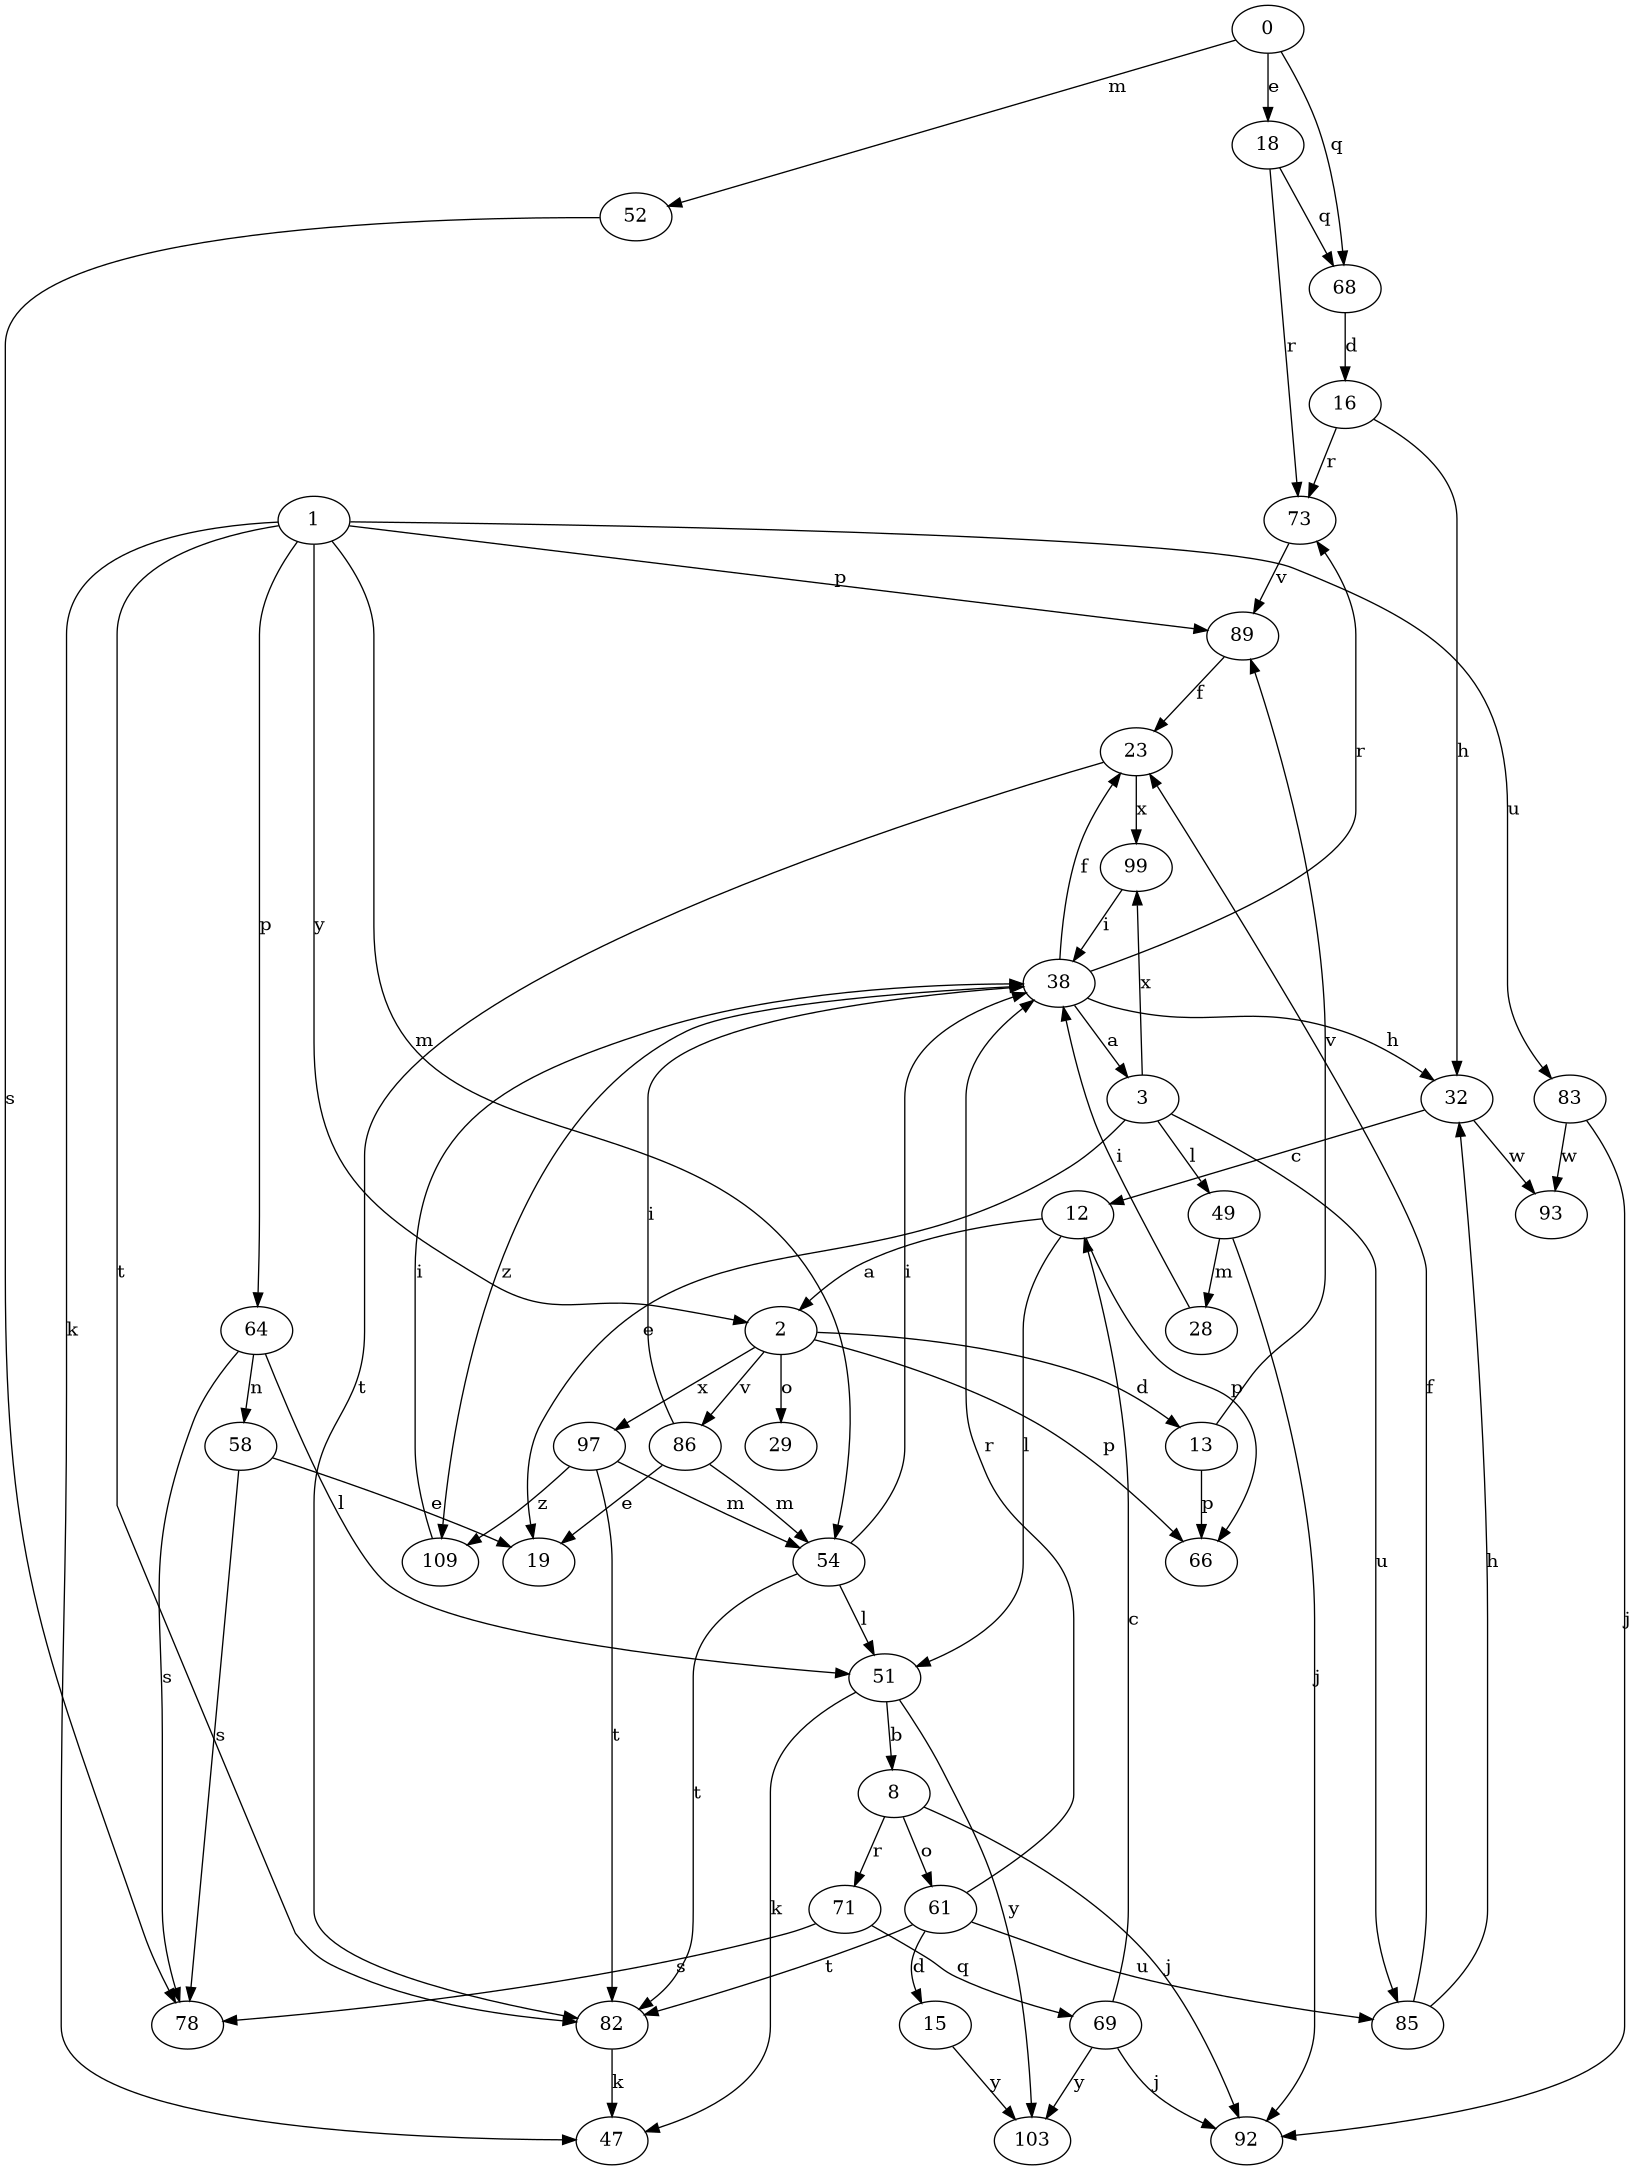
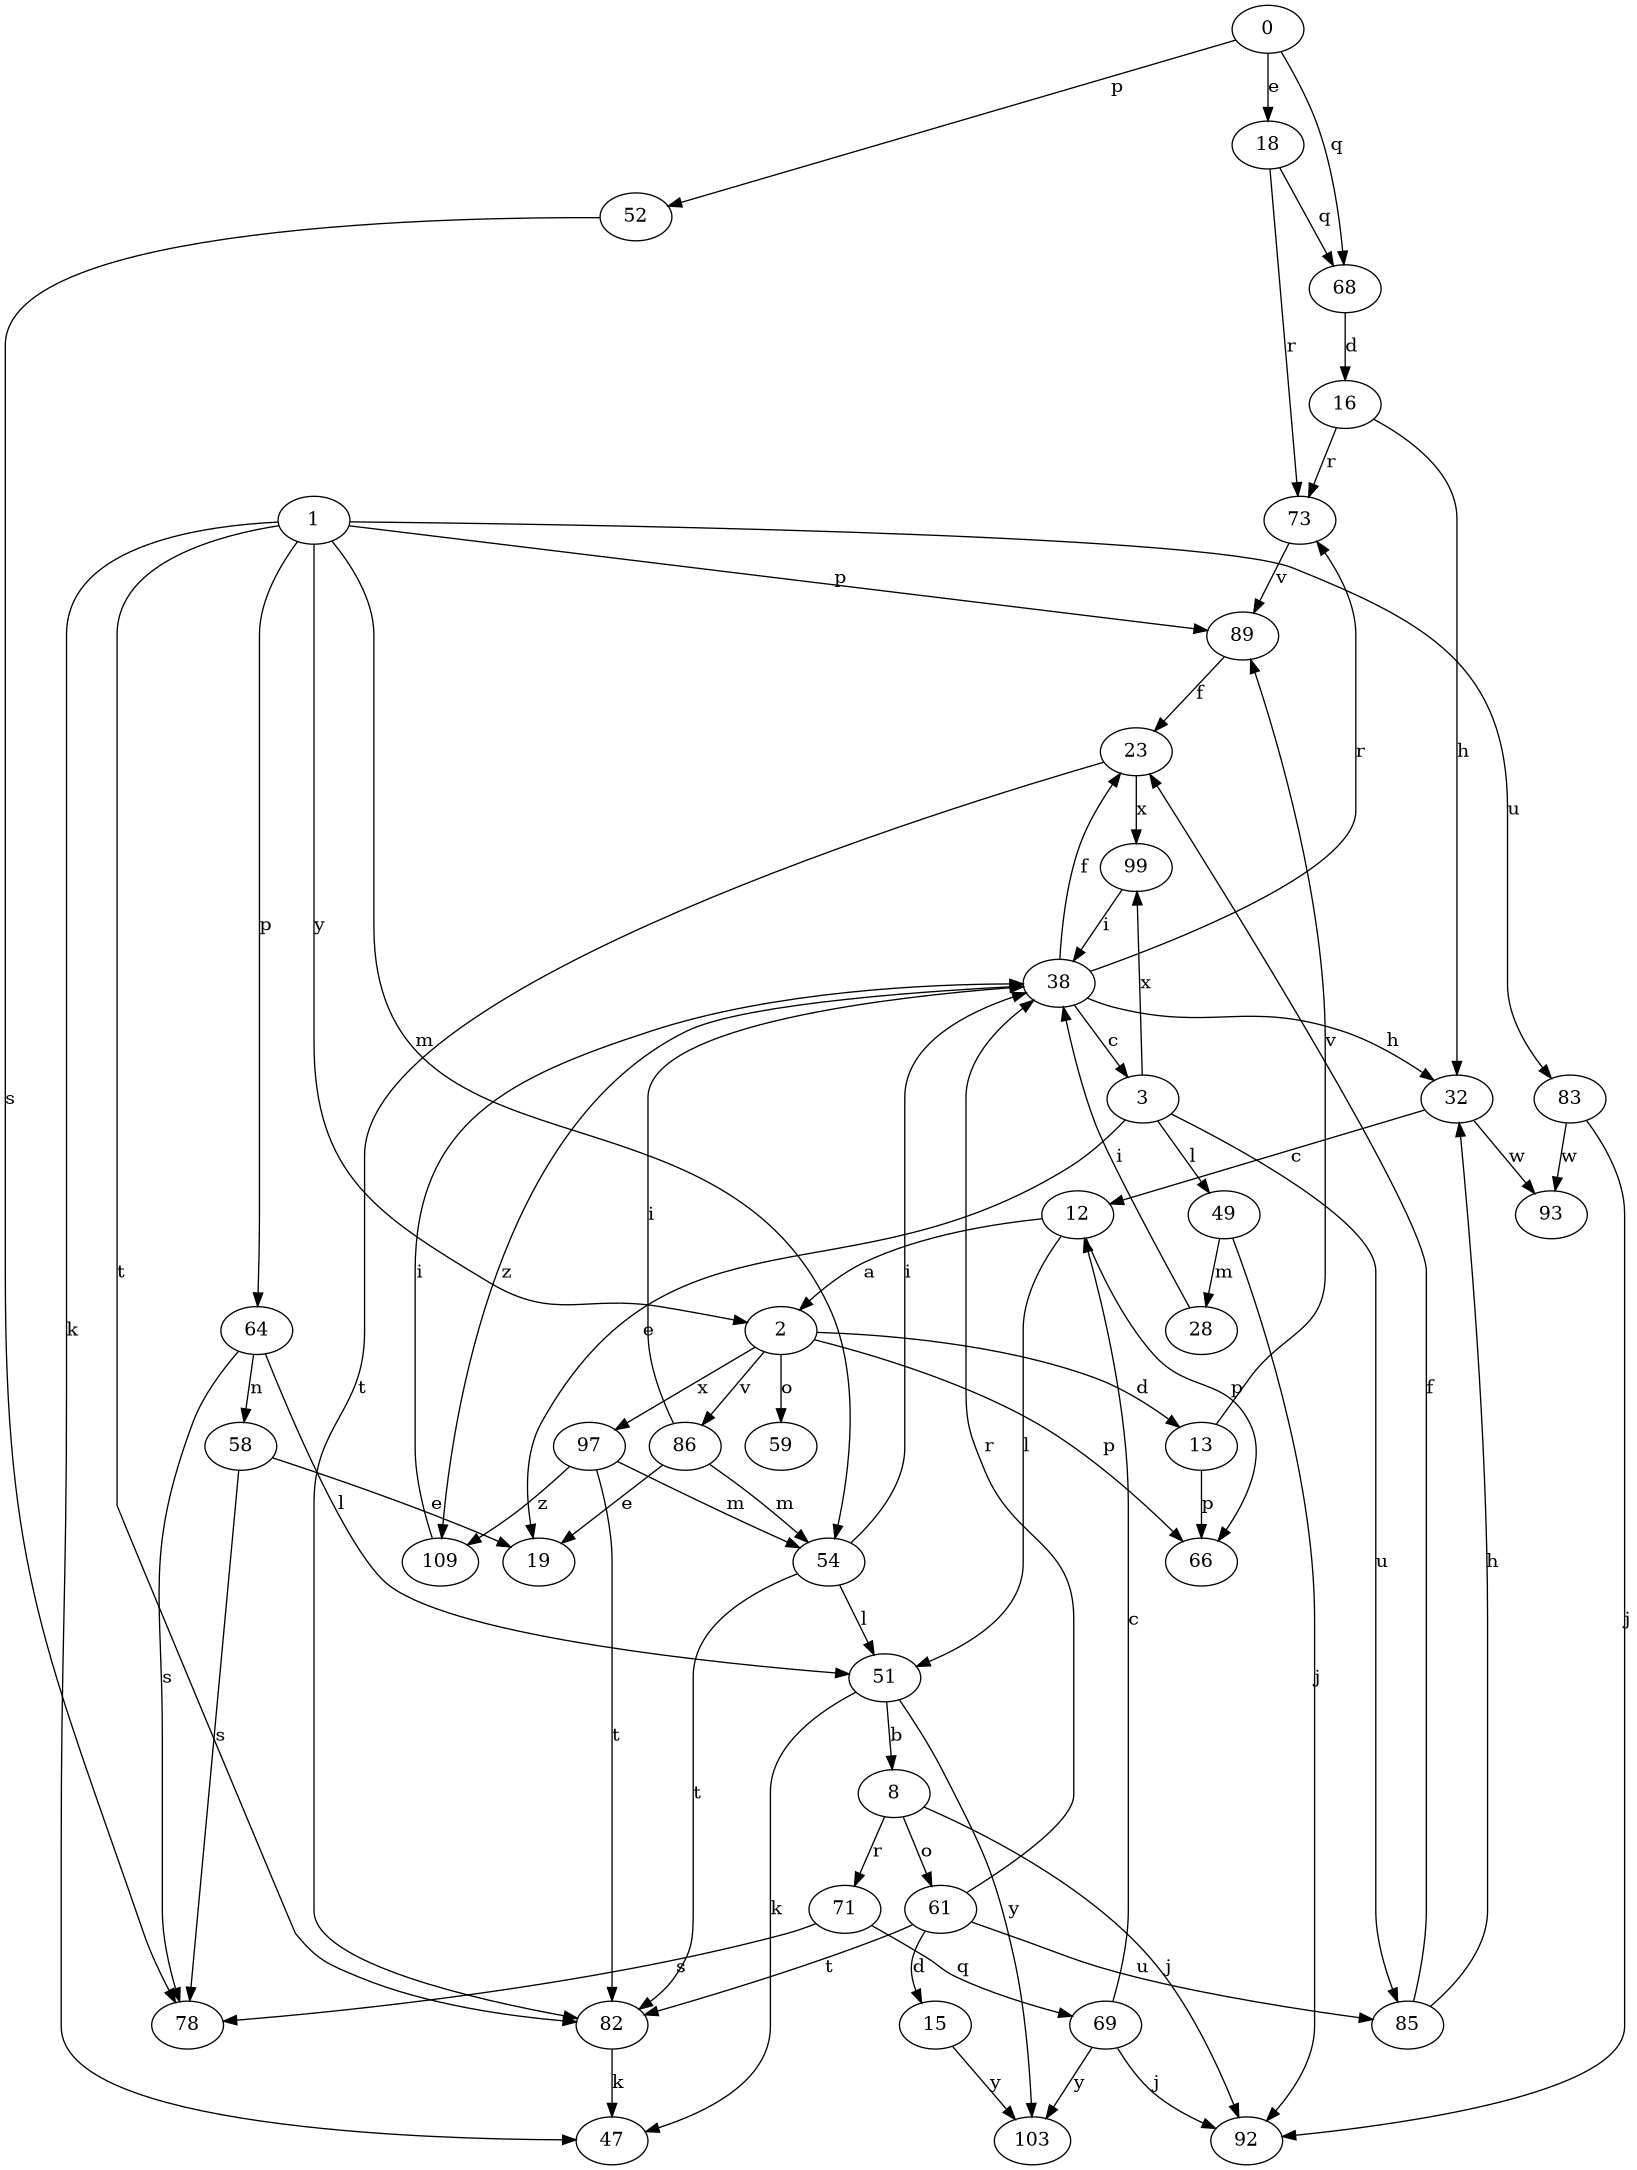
(1118, 87) -> (1118, 87)
(1113, 1041) -> (1113, 1041)
(781, 1446) -> (781, 1446)
